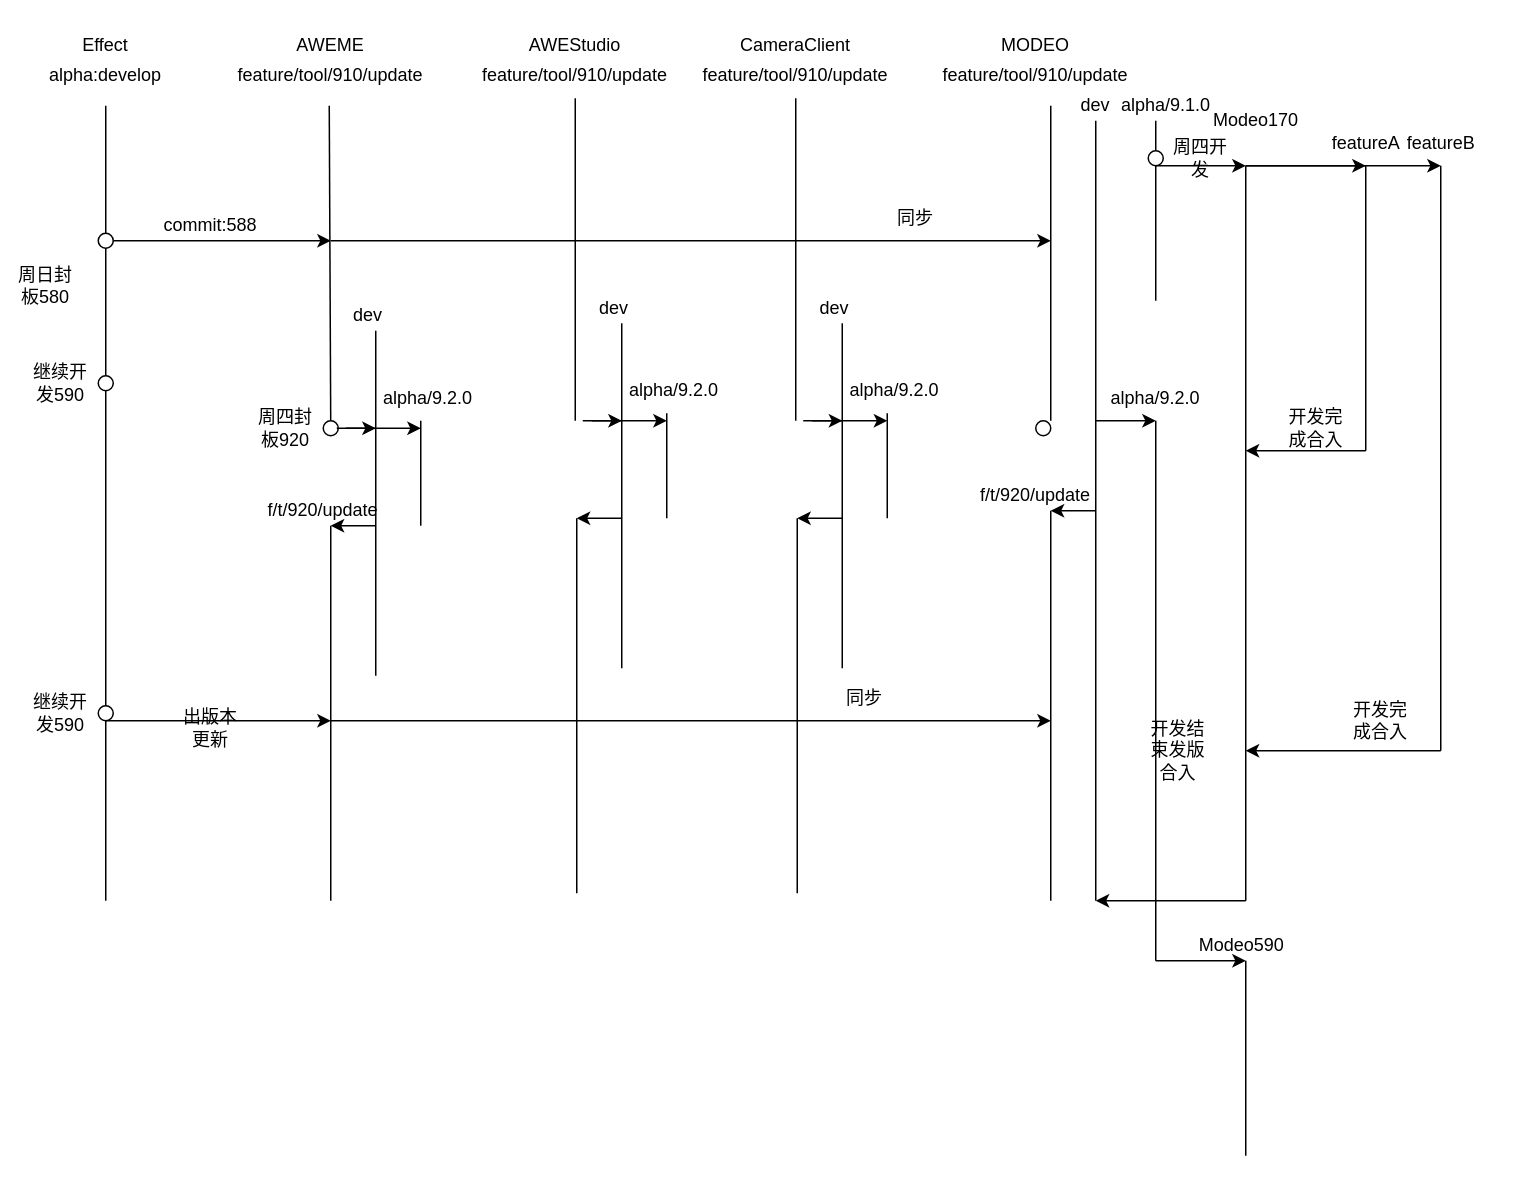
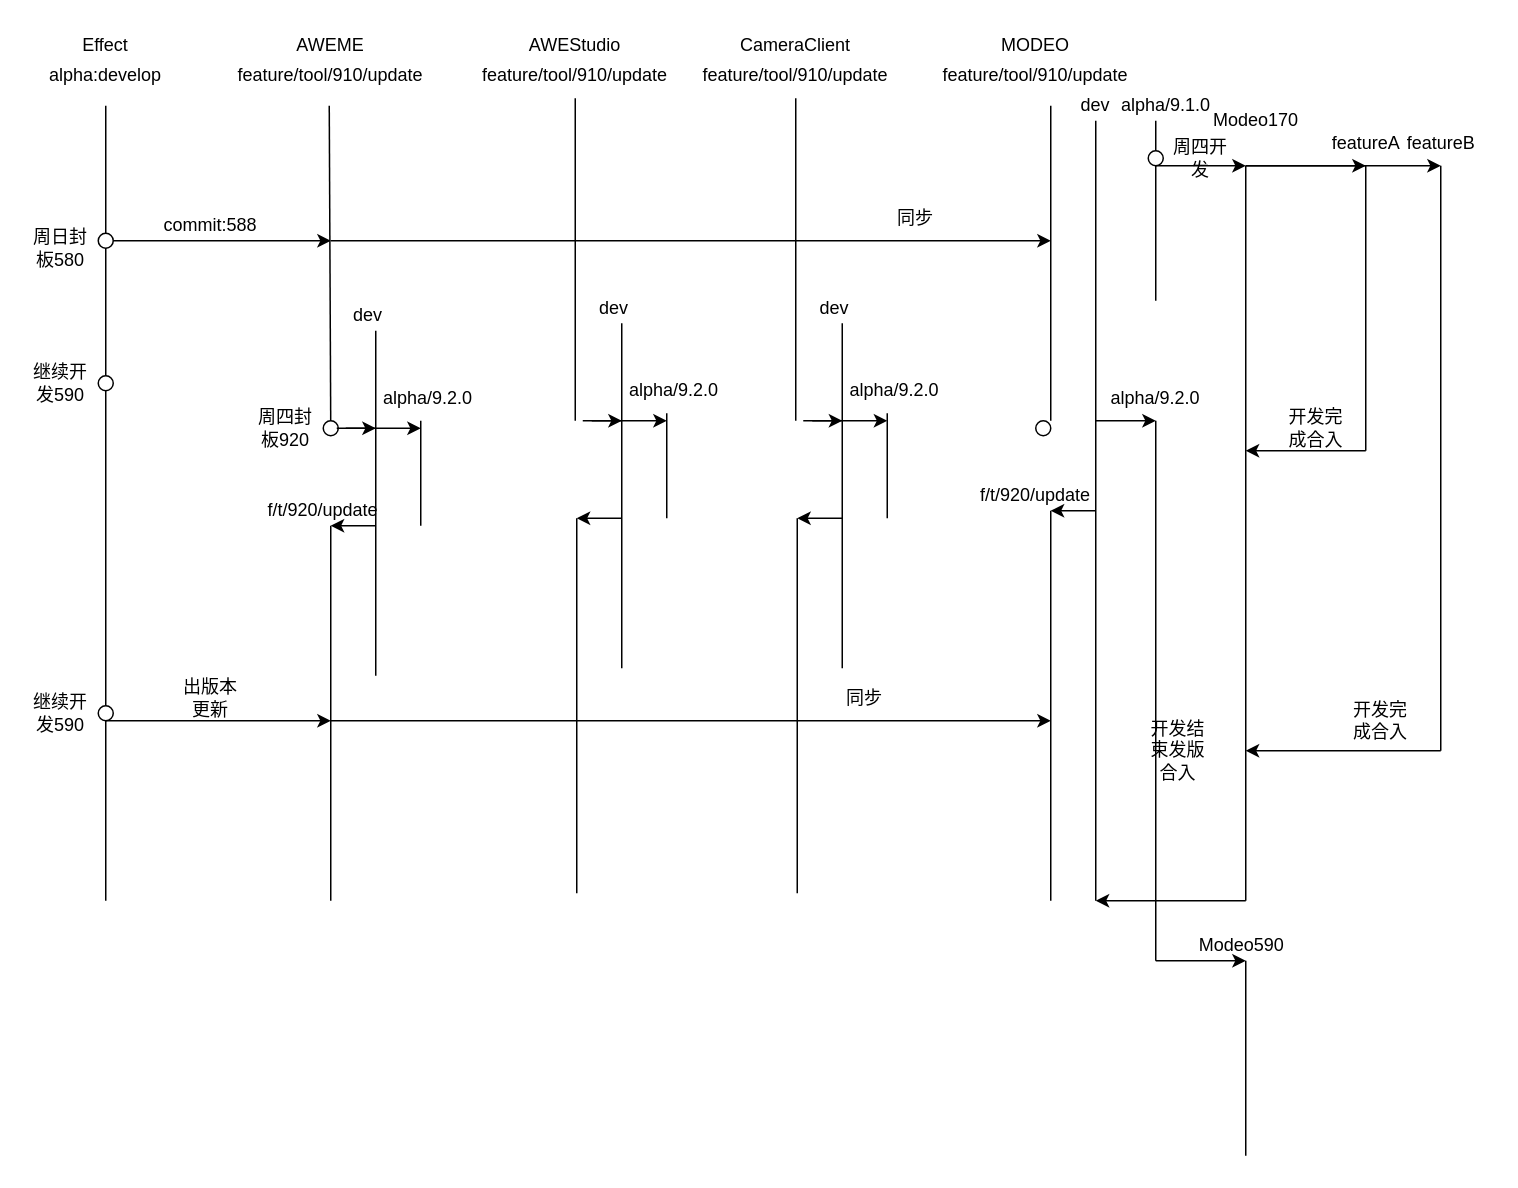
(46, 286) -> (61, 248)
(211, 728) -> (211, 698)
